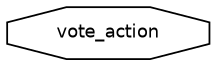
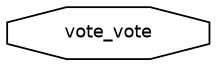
(108, 33) -> (108, 33)
